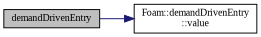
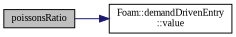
(52, 19) -> (39, 19)
